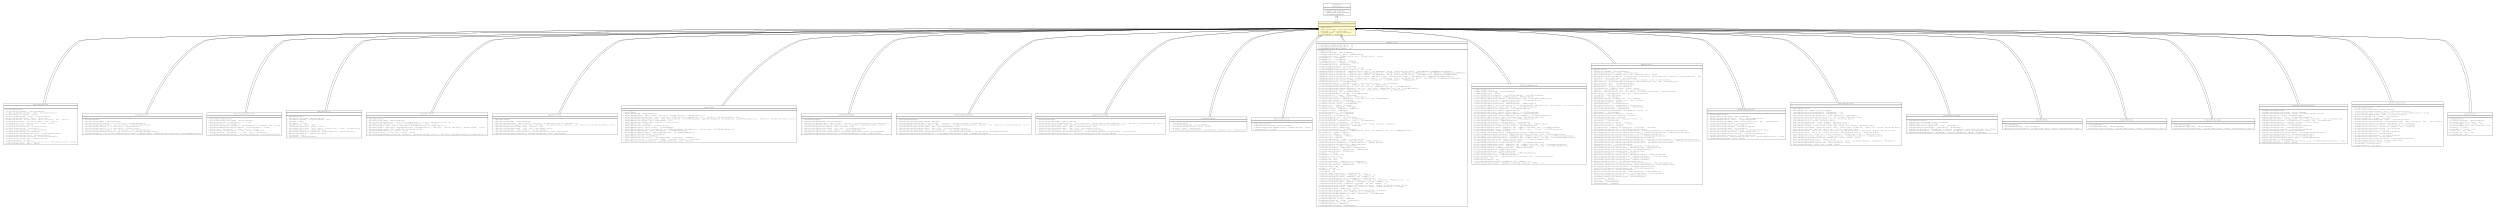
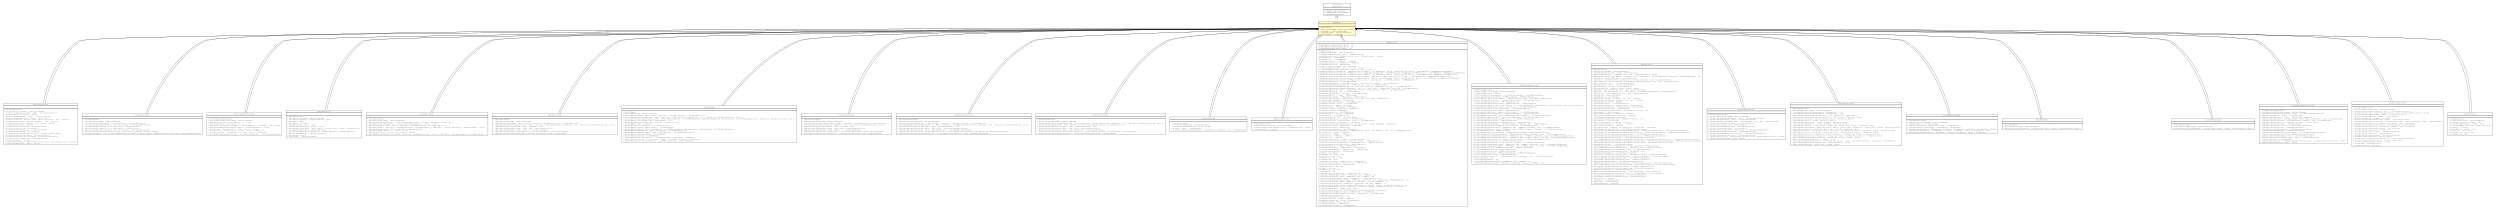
(2127, 124) -> none
